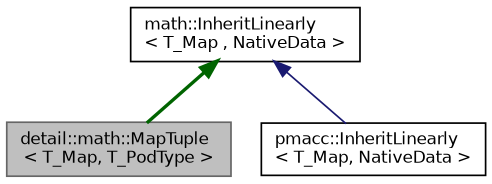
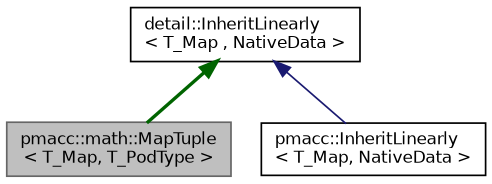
(245, 35) -> (245, 35)
(119, 149) -> (119, 149)
